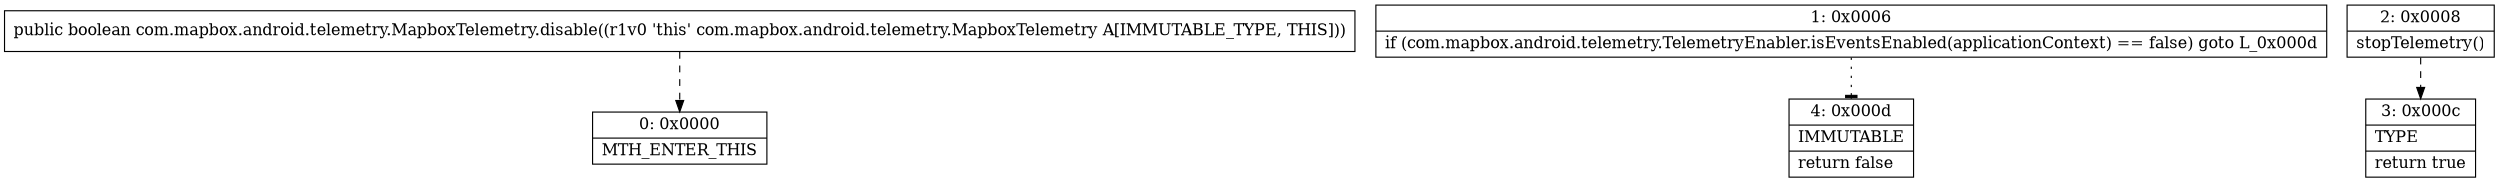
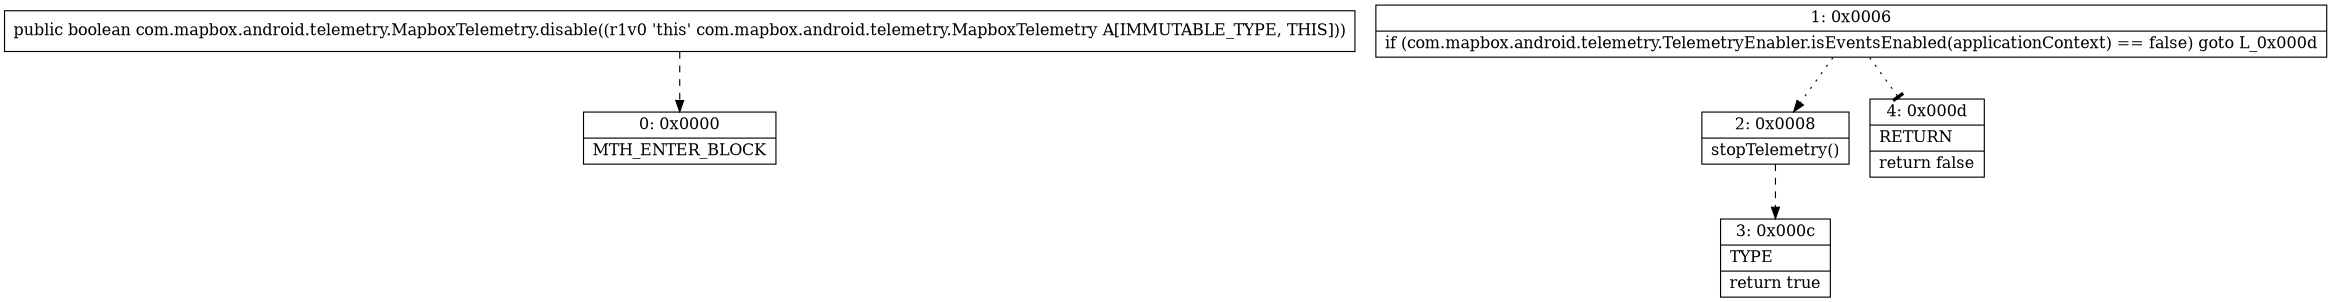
none -> (1817, 80)
(1851, 138) -> (1916, 138)
(680, 151) -> (680, 151)
